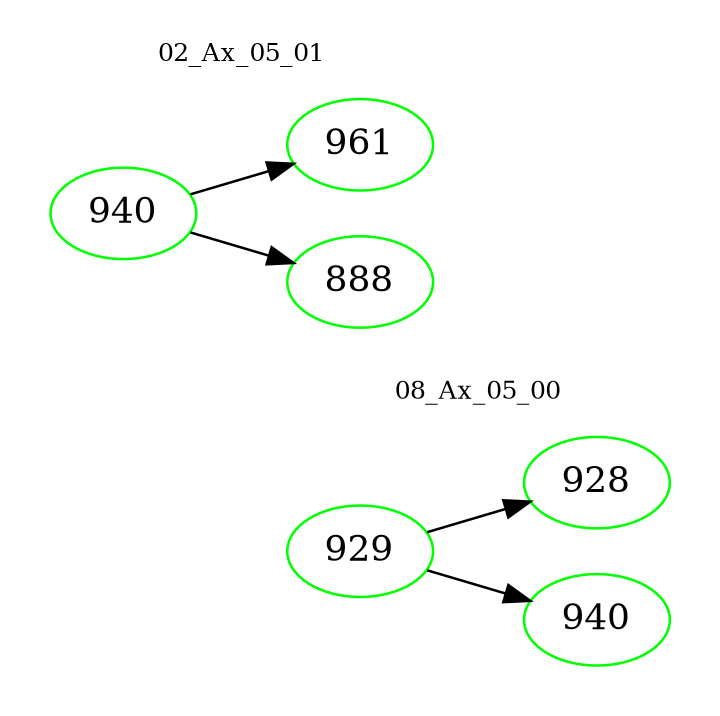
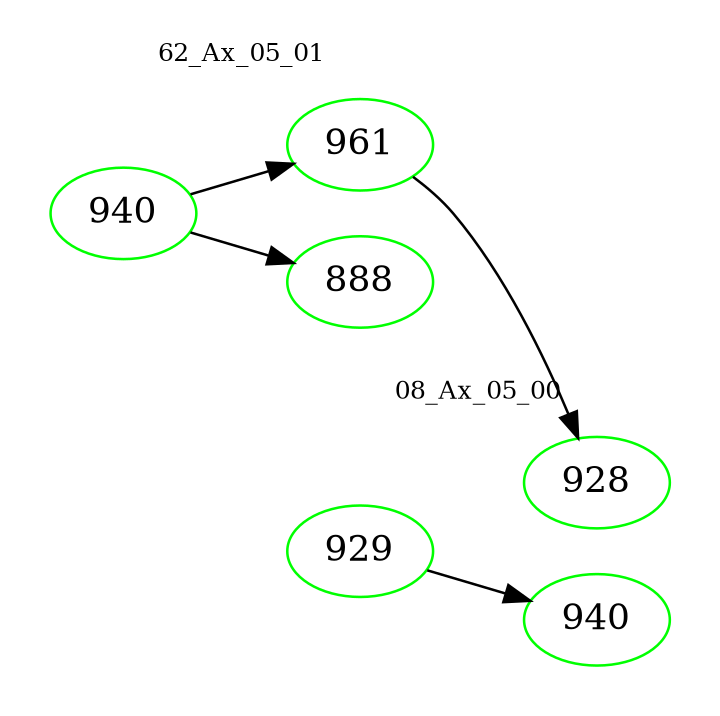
(242, 55) -> (242, 55)
(466, 521) -> (504, 286)
